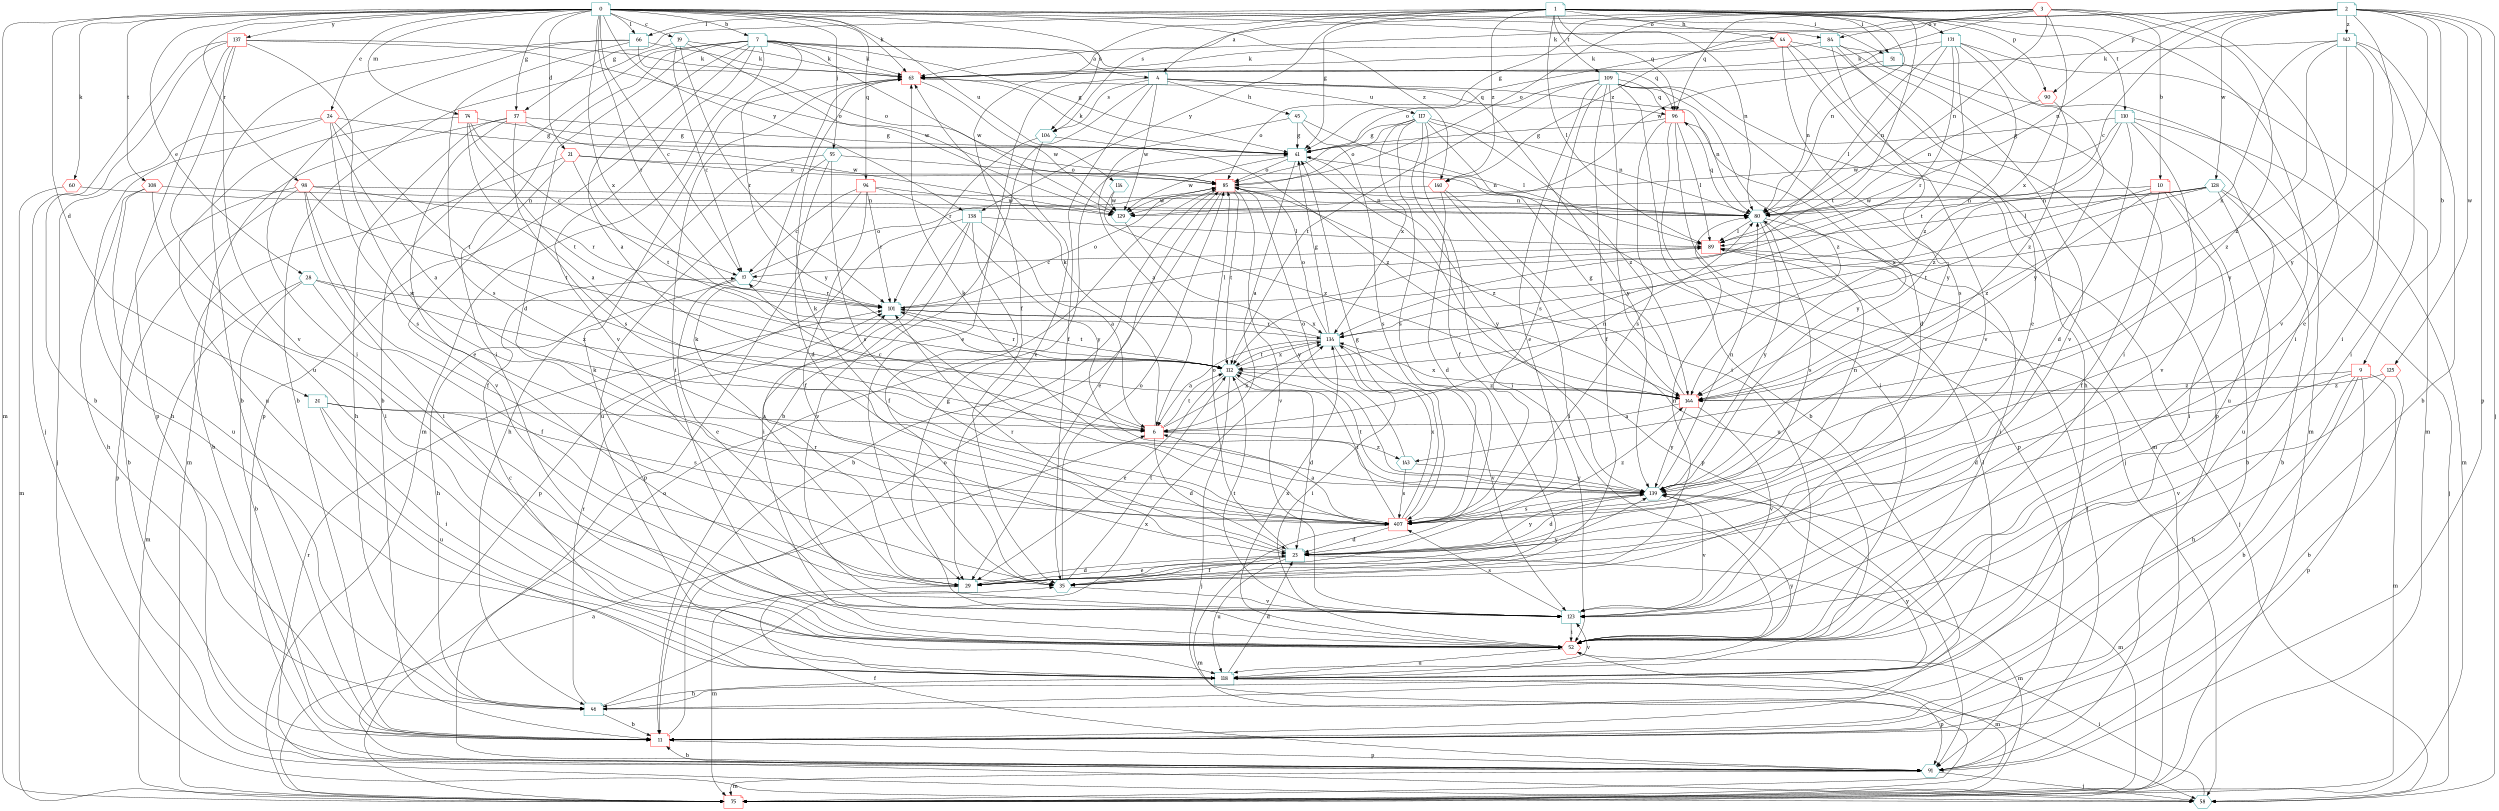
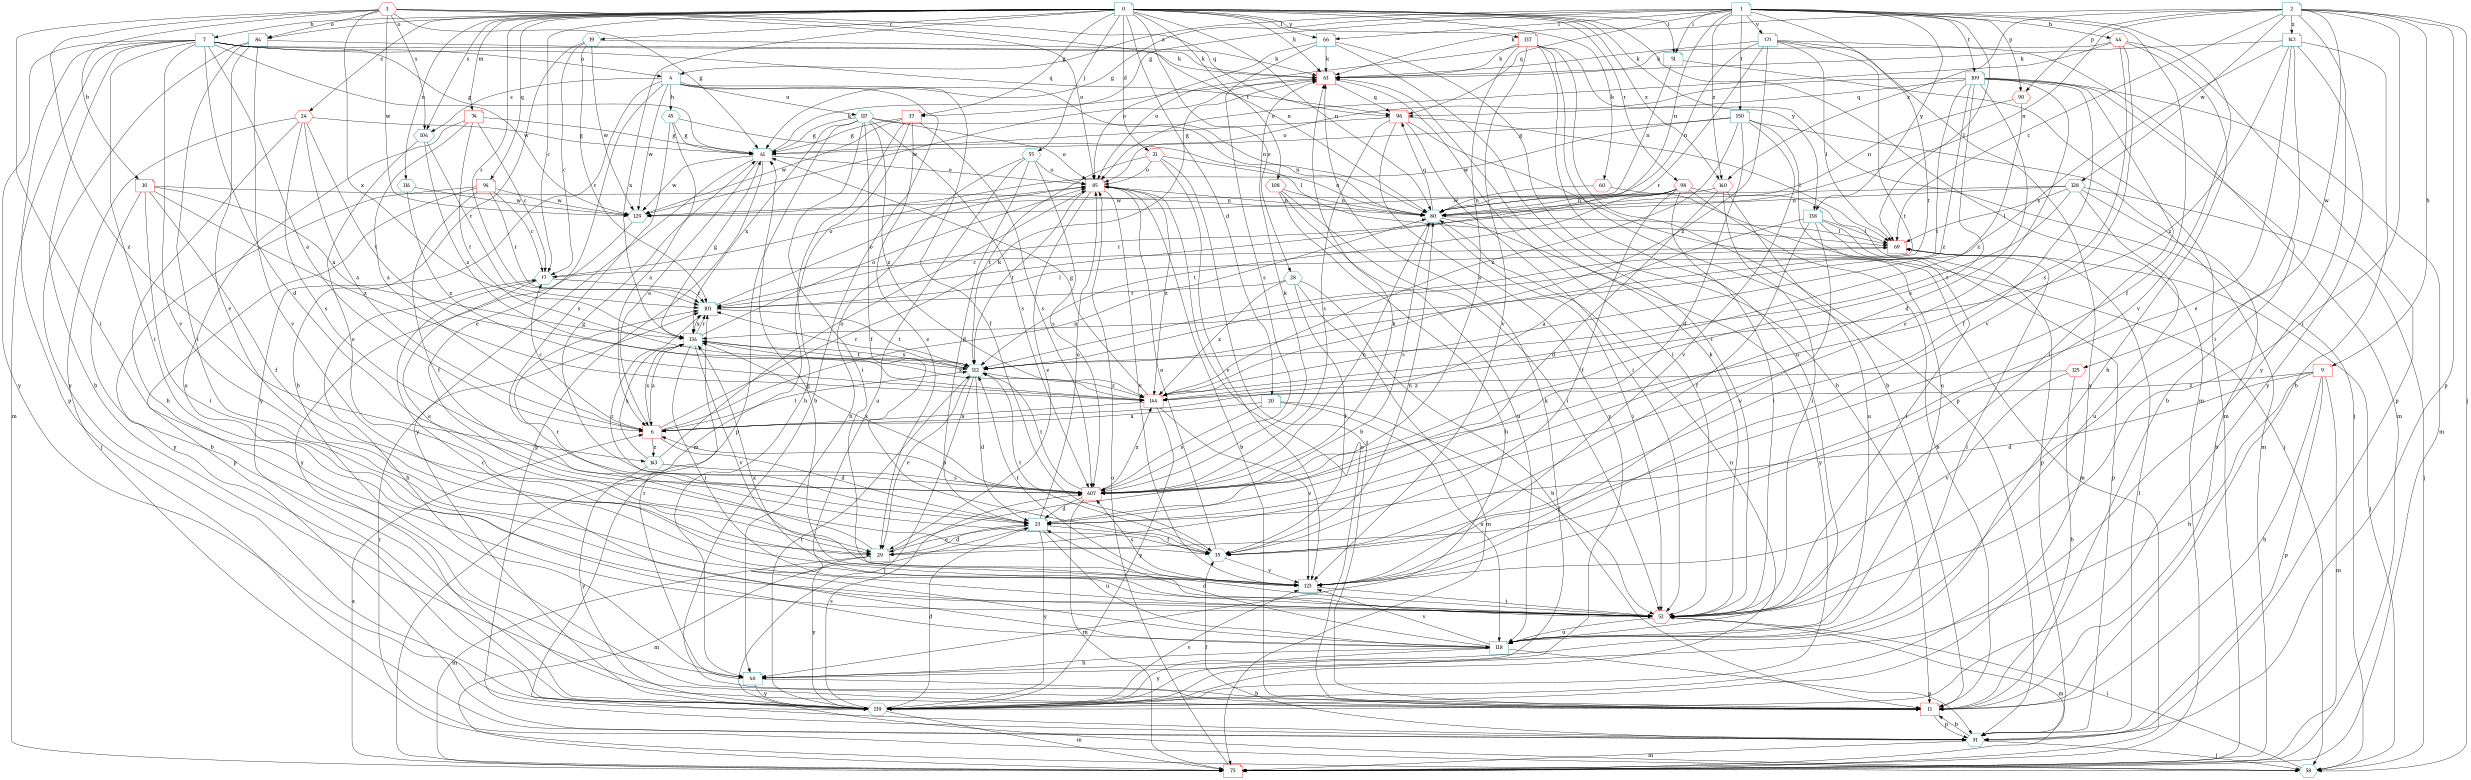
(2125, 117) -> (1740, 117)
(1711, 247) -> (1897, 247)
(980, 598) -> (627, 393)
